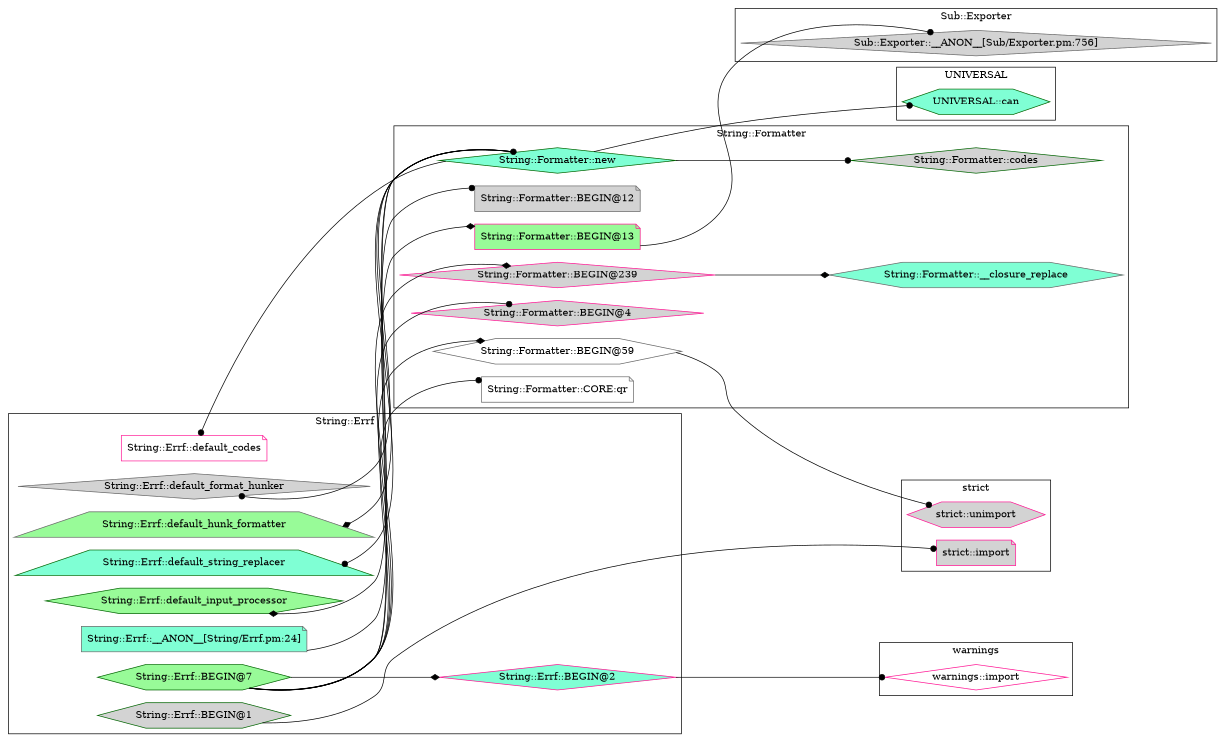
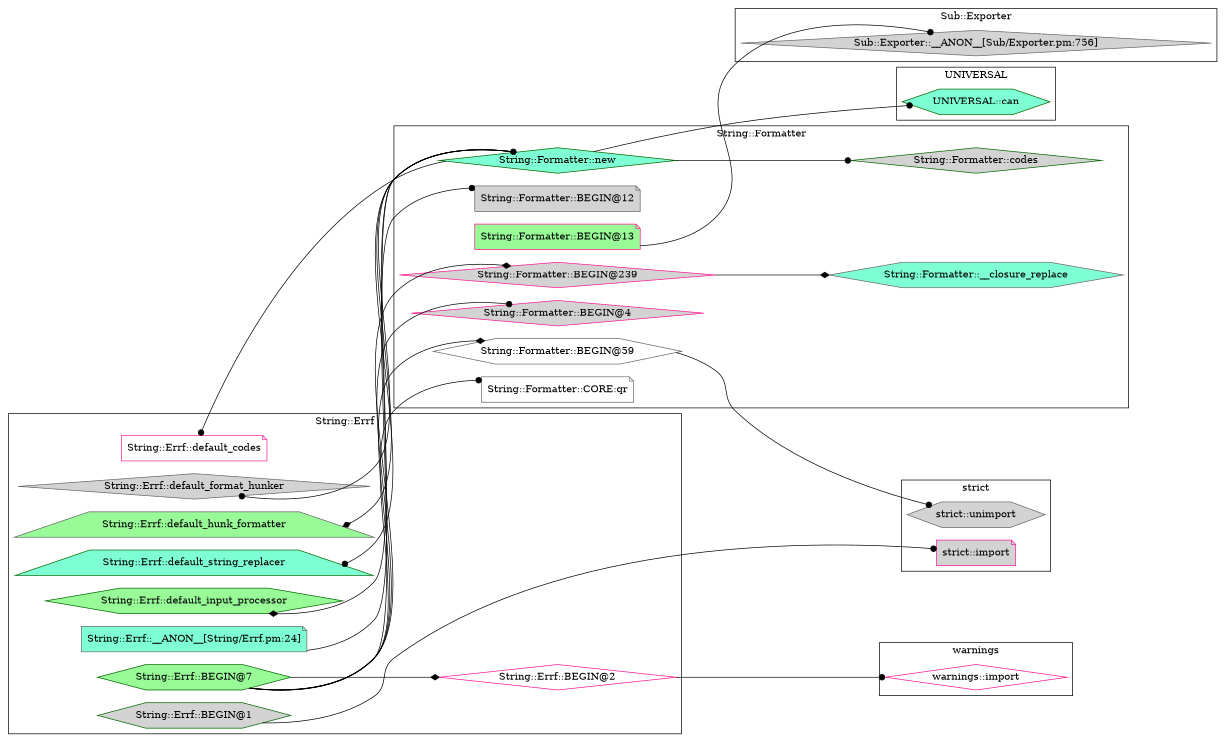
(385, 484) -> none
(976, 515) -> (976, 515)
(557, 677) -> (557, 677)
